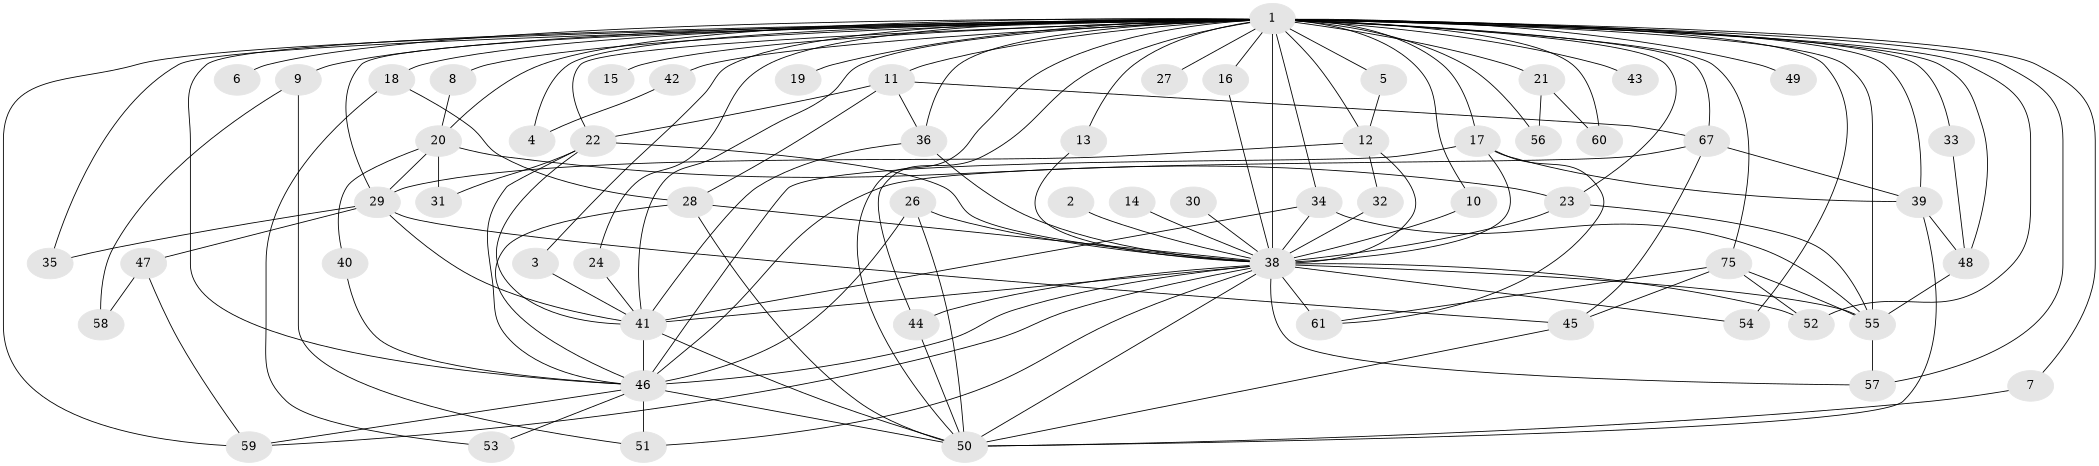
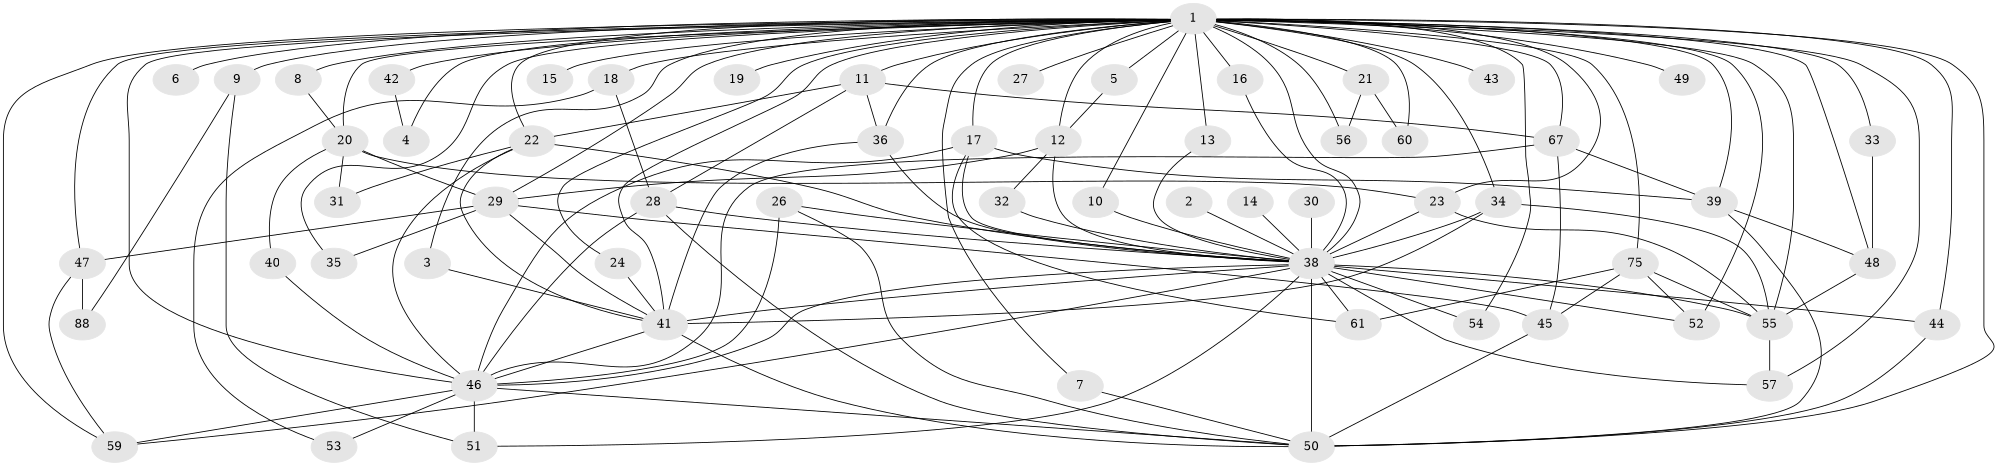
none -> (545, 31)
(101, 325) -> (82, 325)
